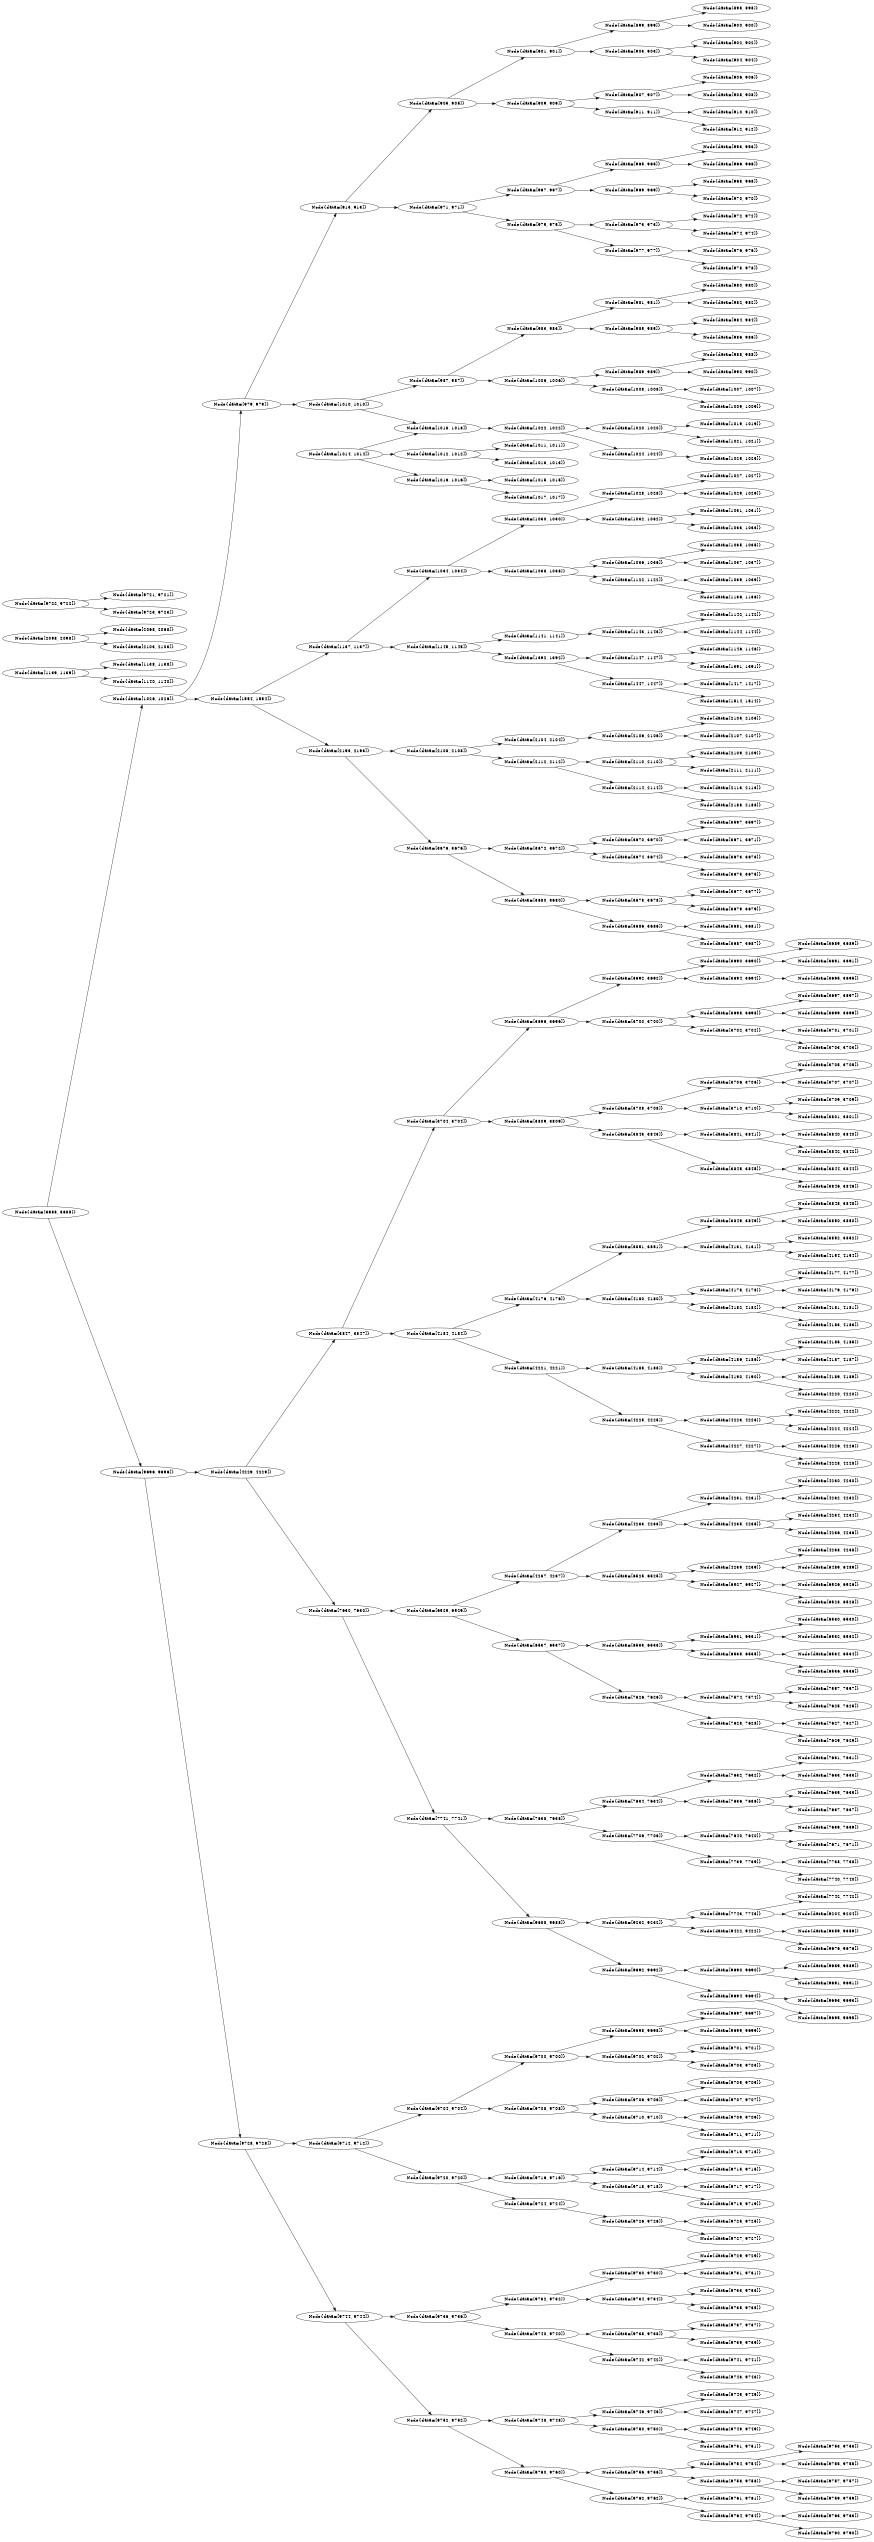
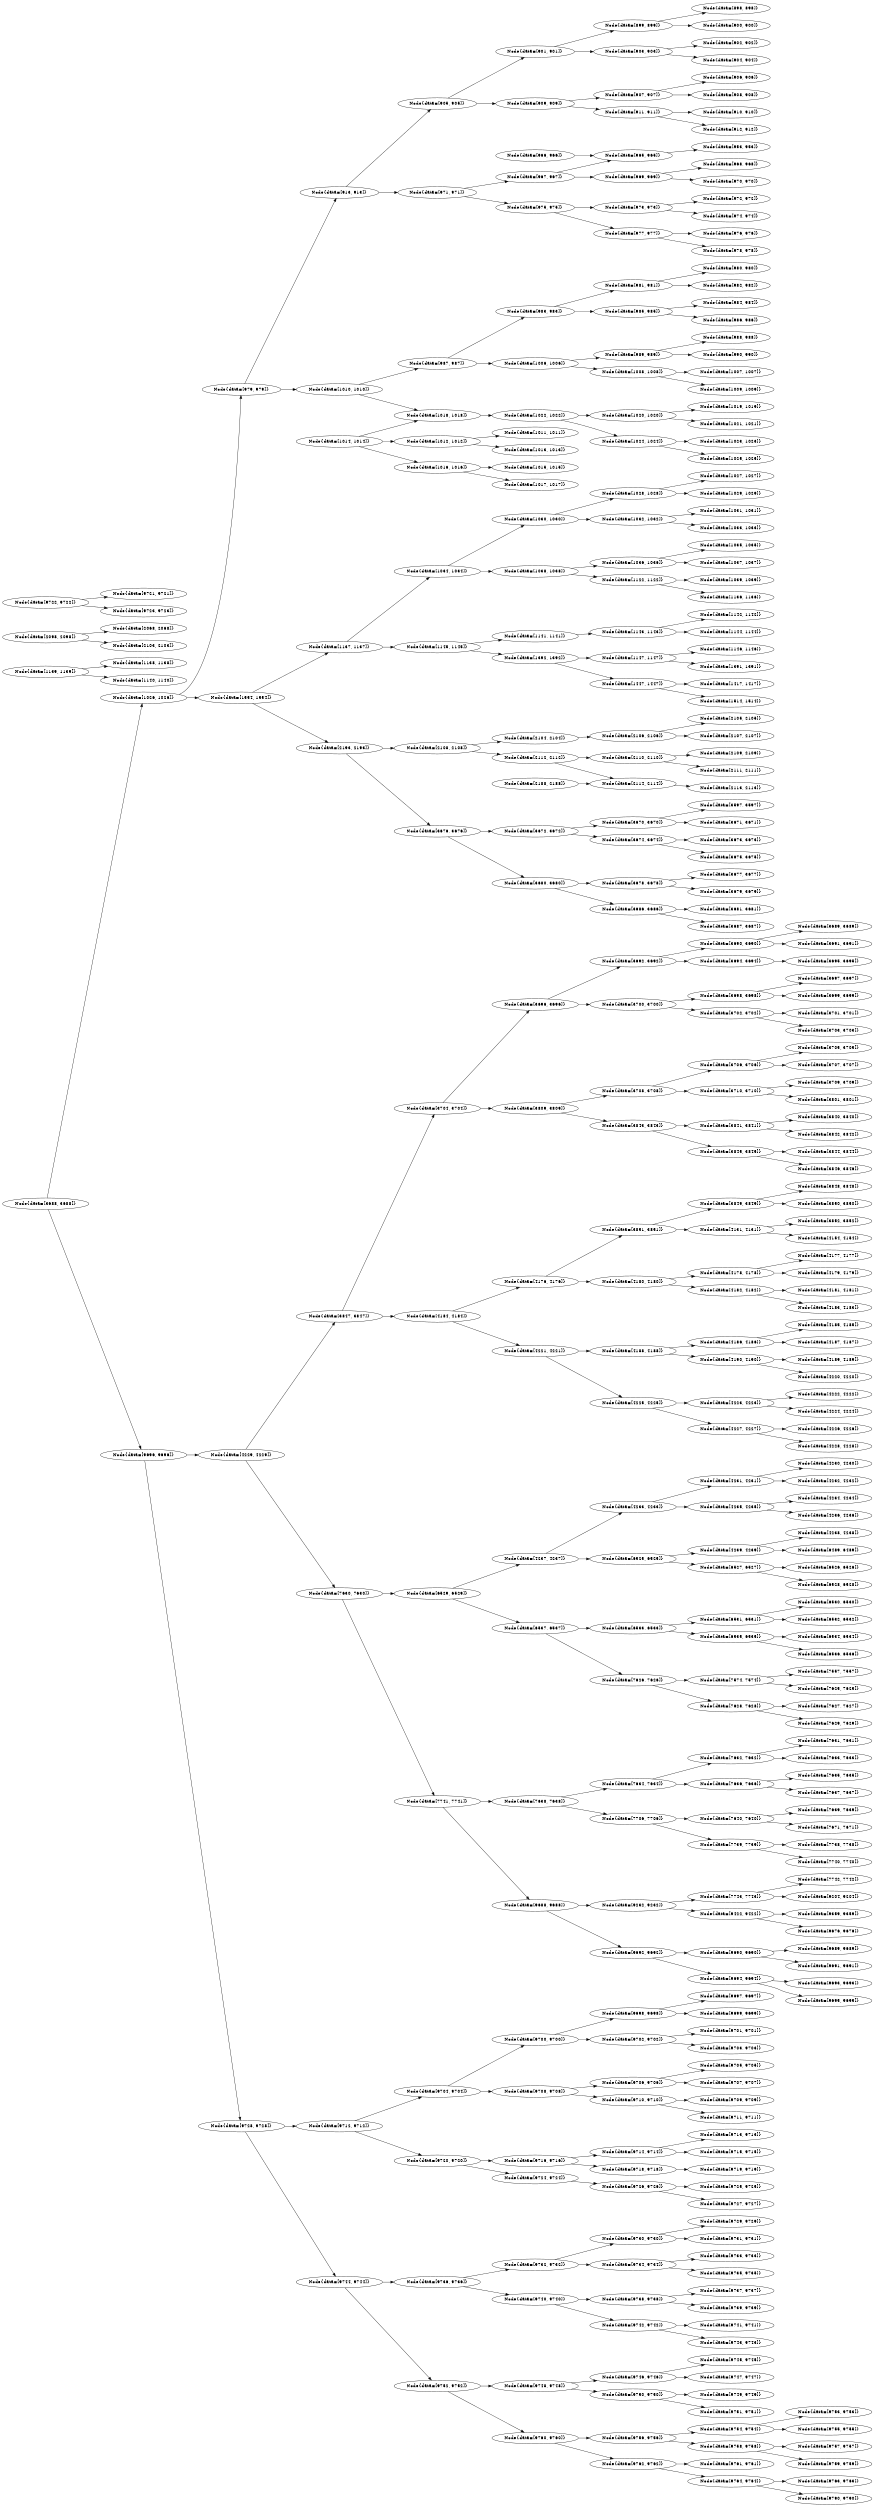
(680, 164) -> (582, 156)
none -> (731, 441)
(680, 796) -> (582, 784)
(731, 2187) -> none
